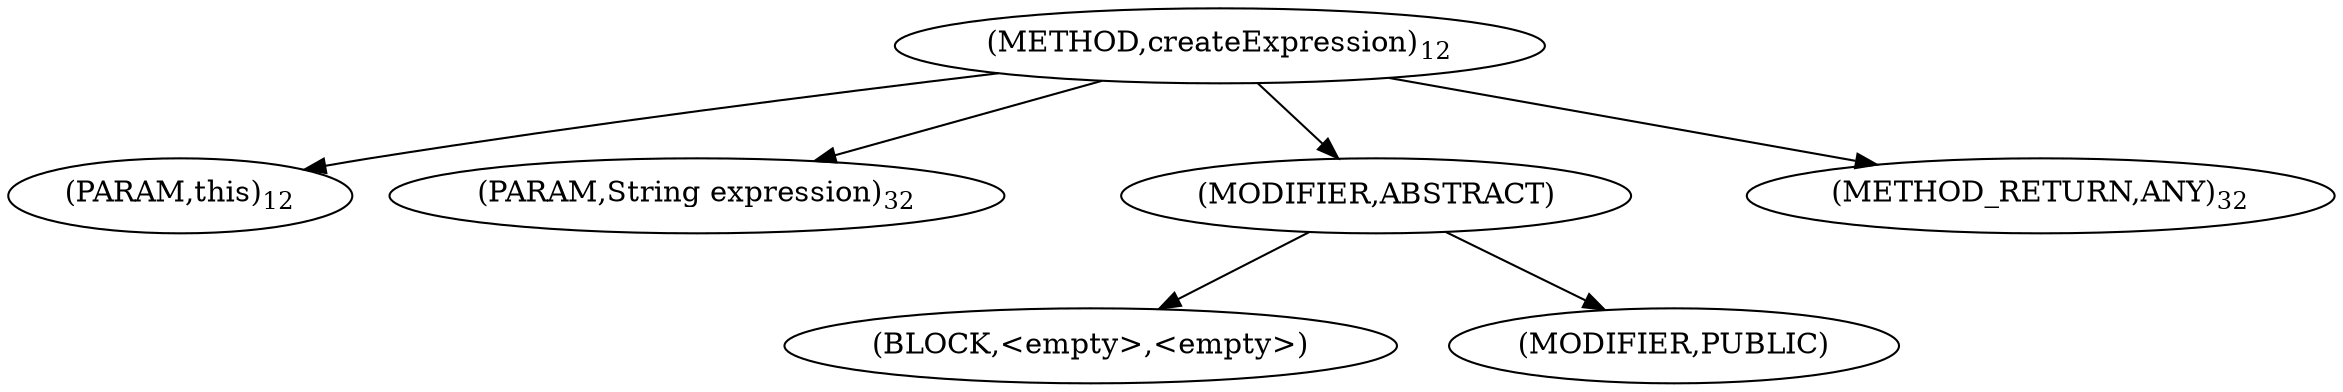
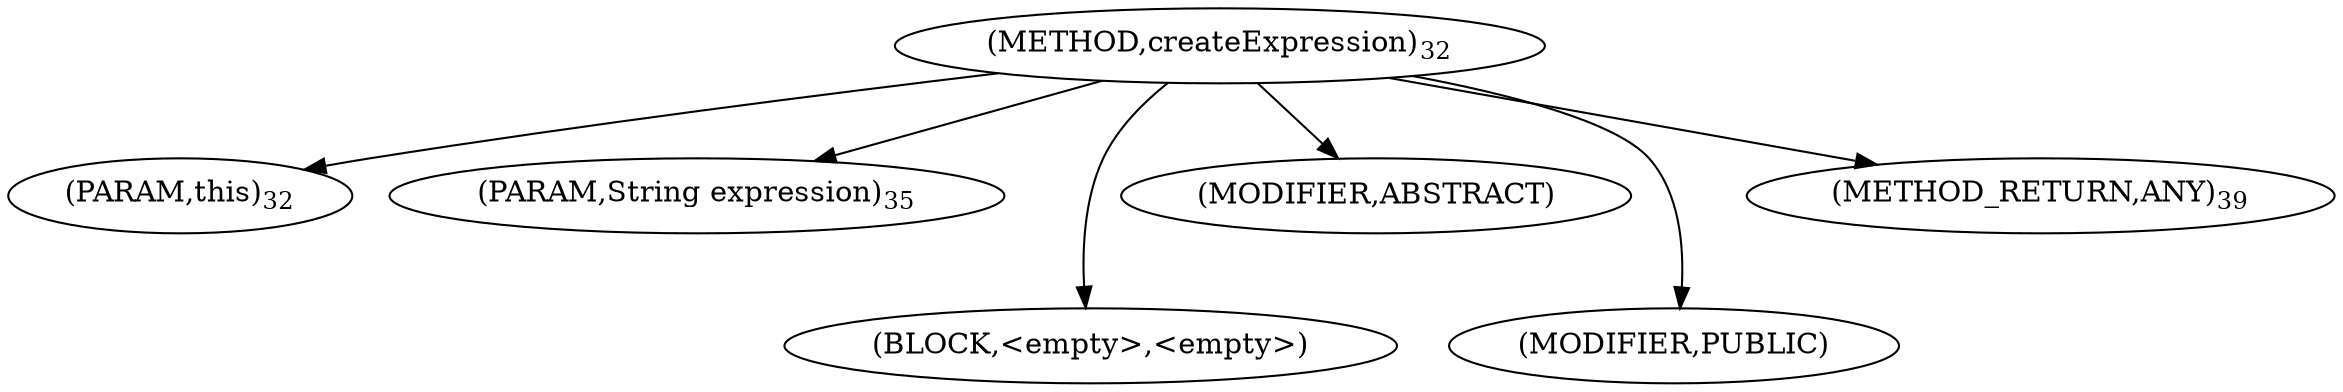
(1437, 43) -> (1437, 43)
(279, 193) -> (279, 193)
(900, 193) -> (900, 193)
(2233, 193) -> (2233, 193)
(1244, 266) -> (1097, 173)
(1516, 266) -> (1609, 131)
